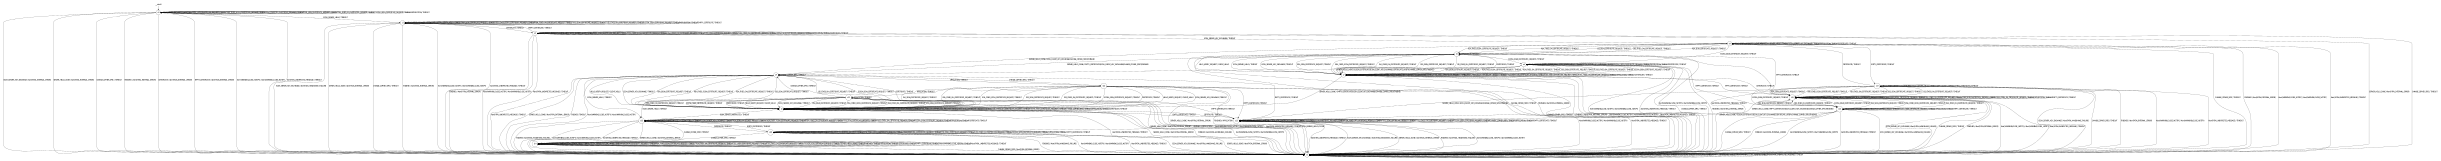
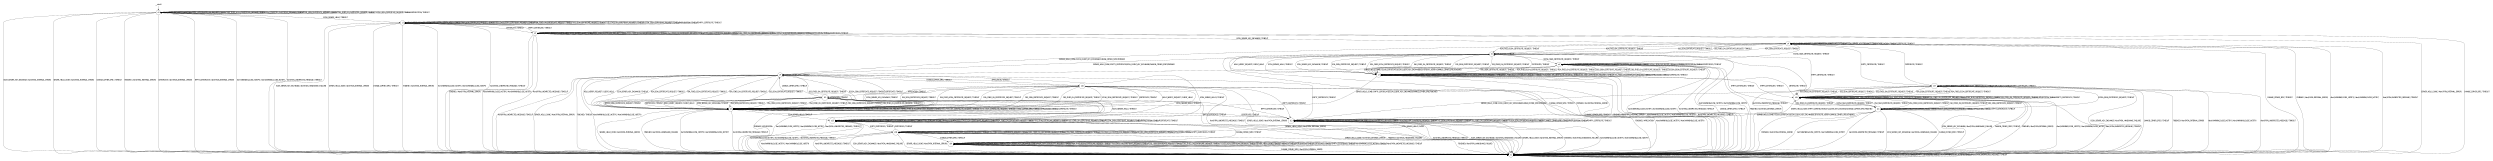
(735, 115) -> (800, 115)
none -> (1075, 116)
